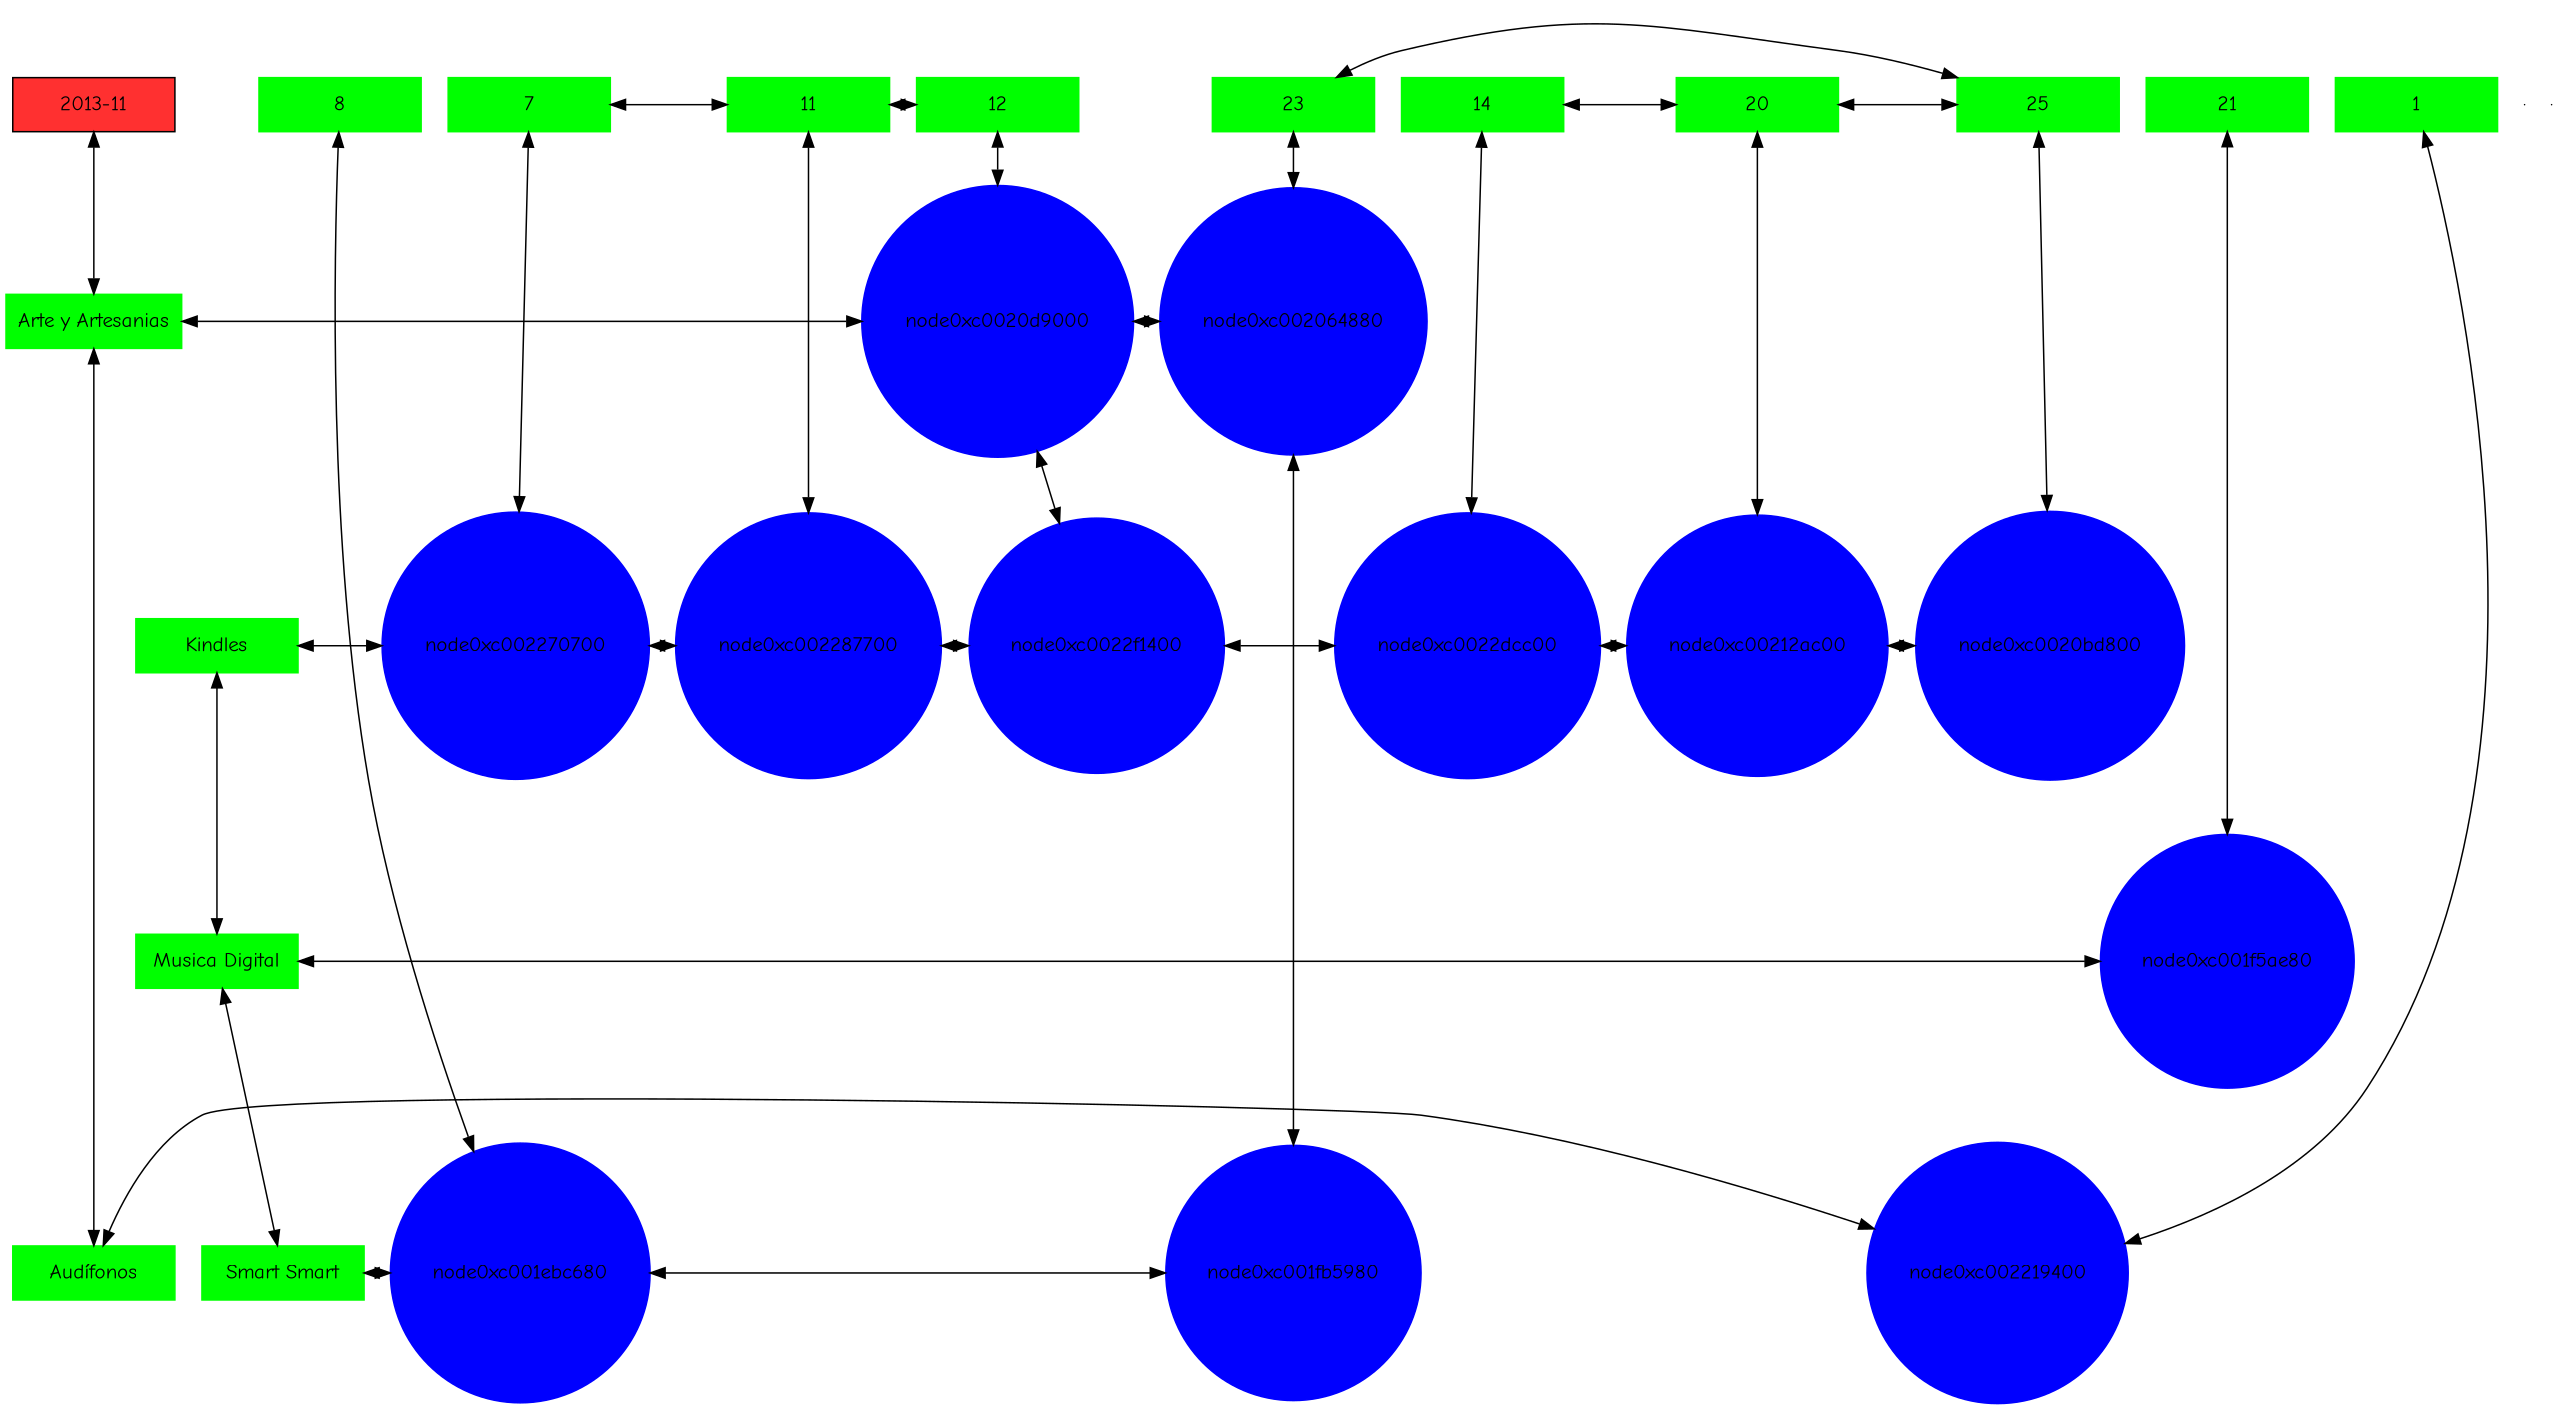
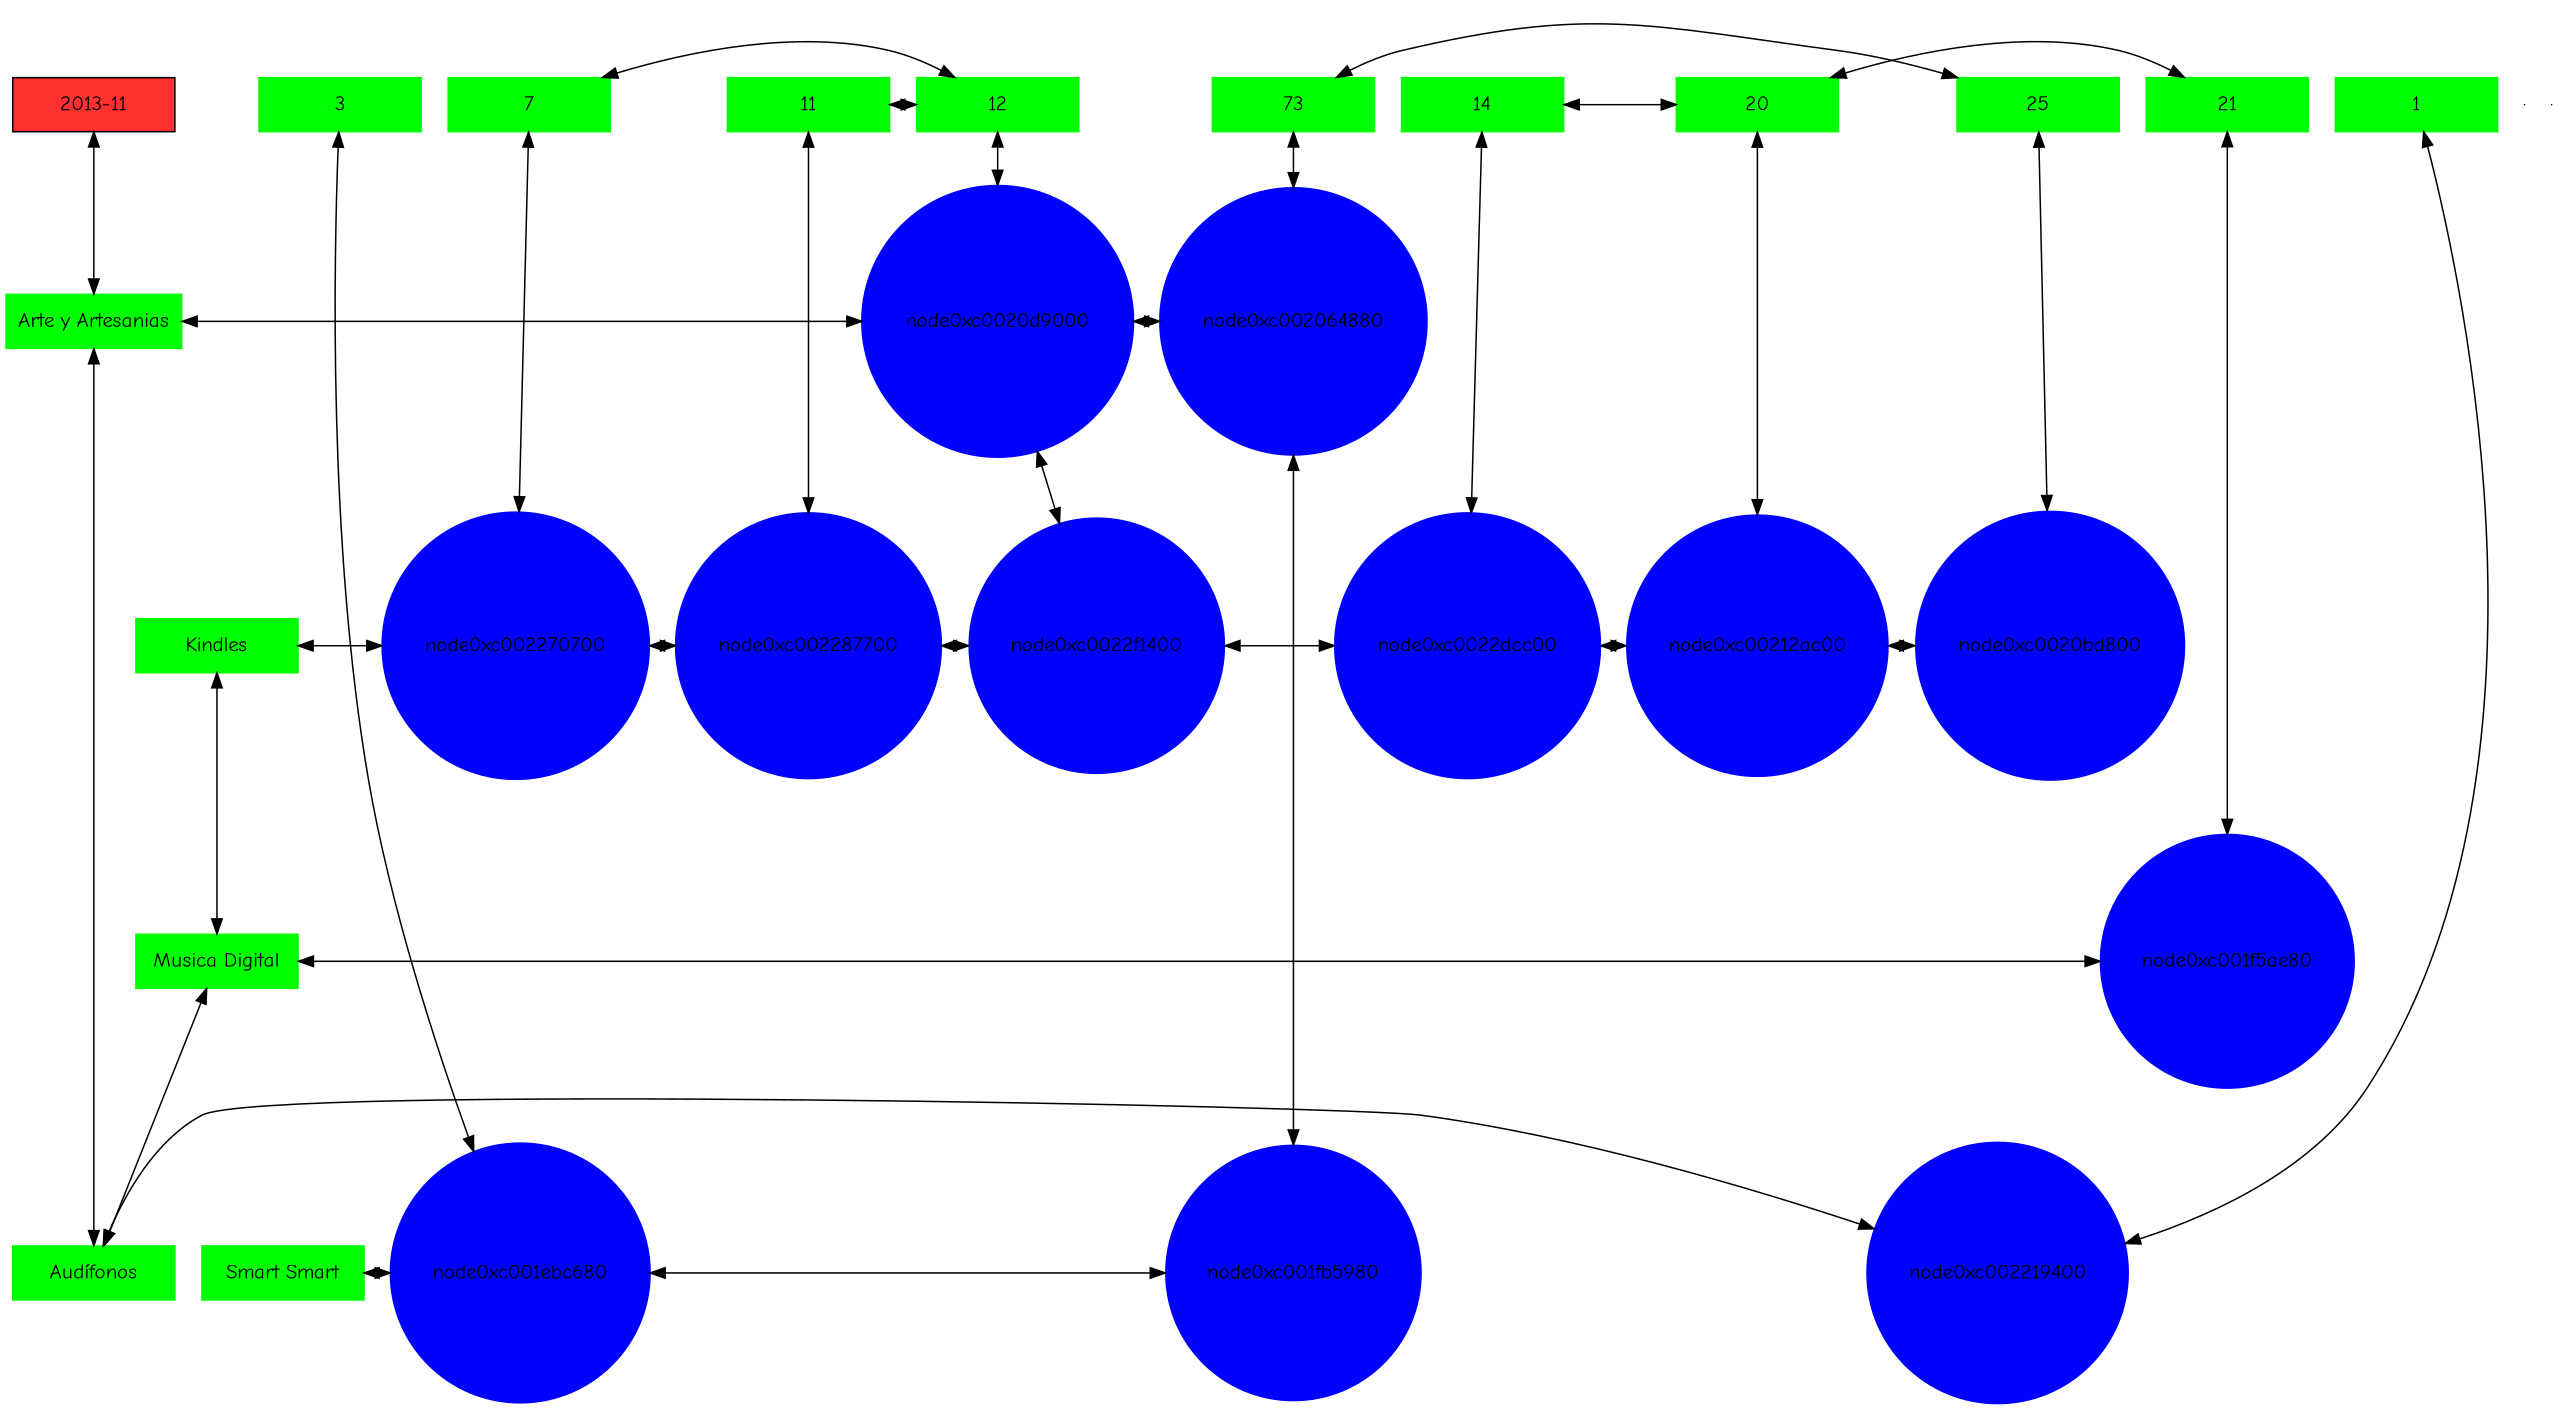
(340, 105) -> (340, 105)
(669, 105) -> (780, 43)
(1293, 105) -> (1293, 105)
(1898, 105) -> (2009, 43)
(251, 1123) -> (155, 1117)
